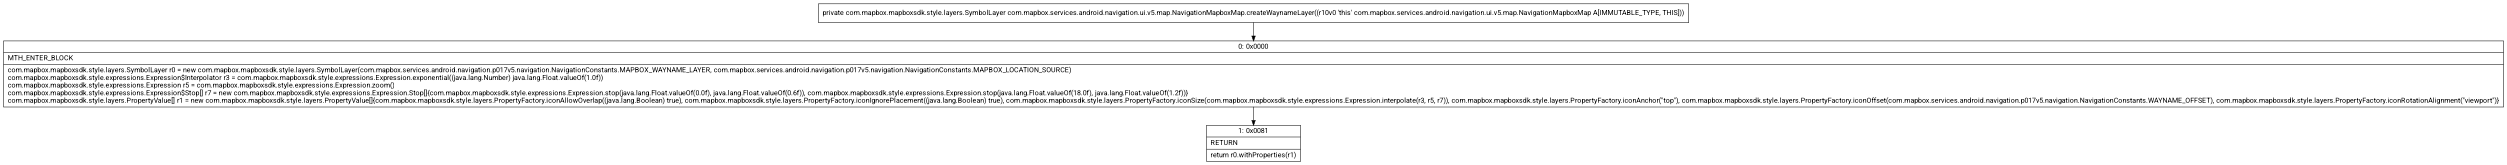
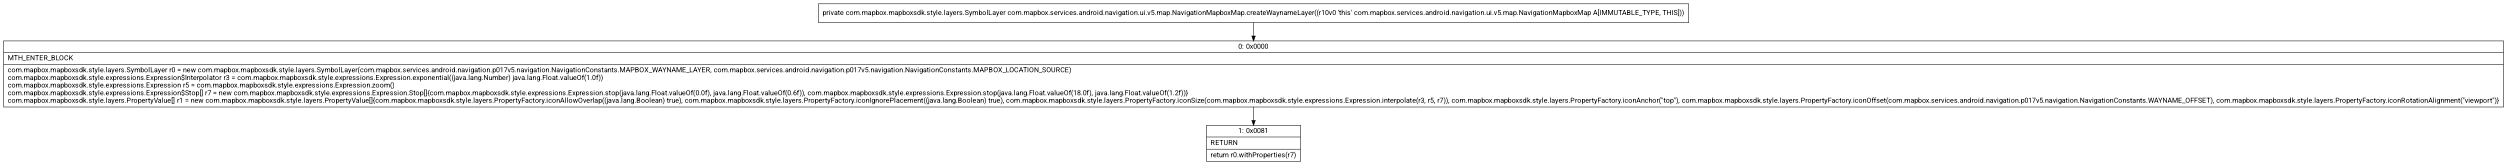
(1254, 155) -> (1254, 155)
